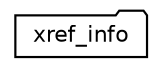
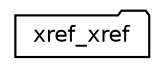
(81, 36) -> (82, 36)
